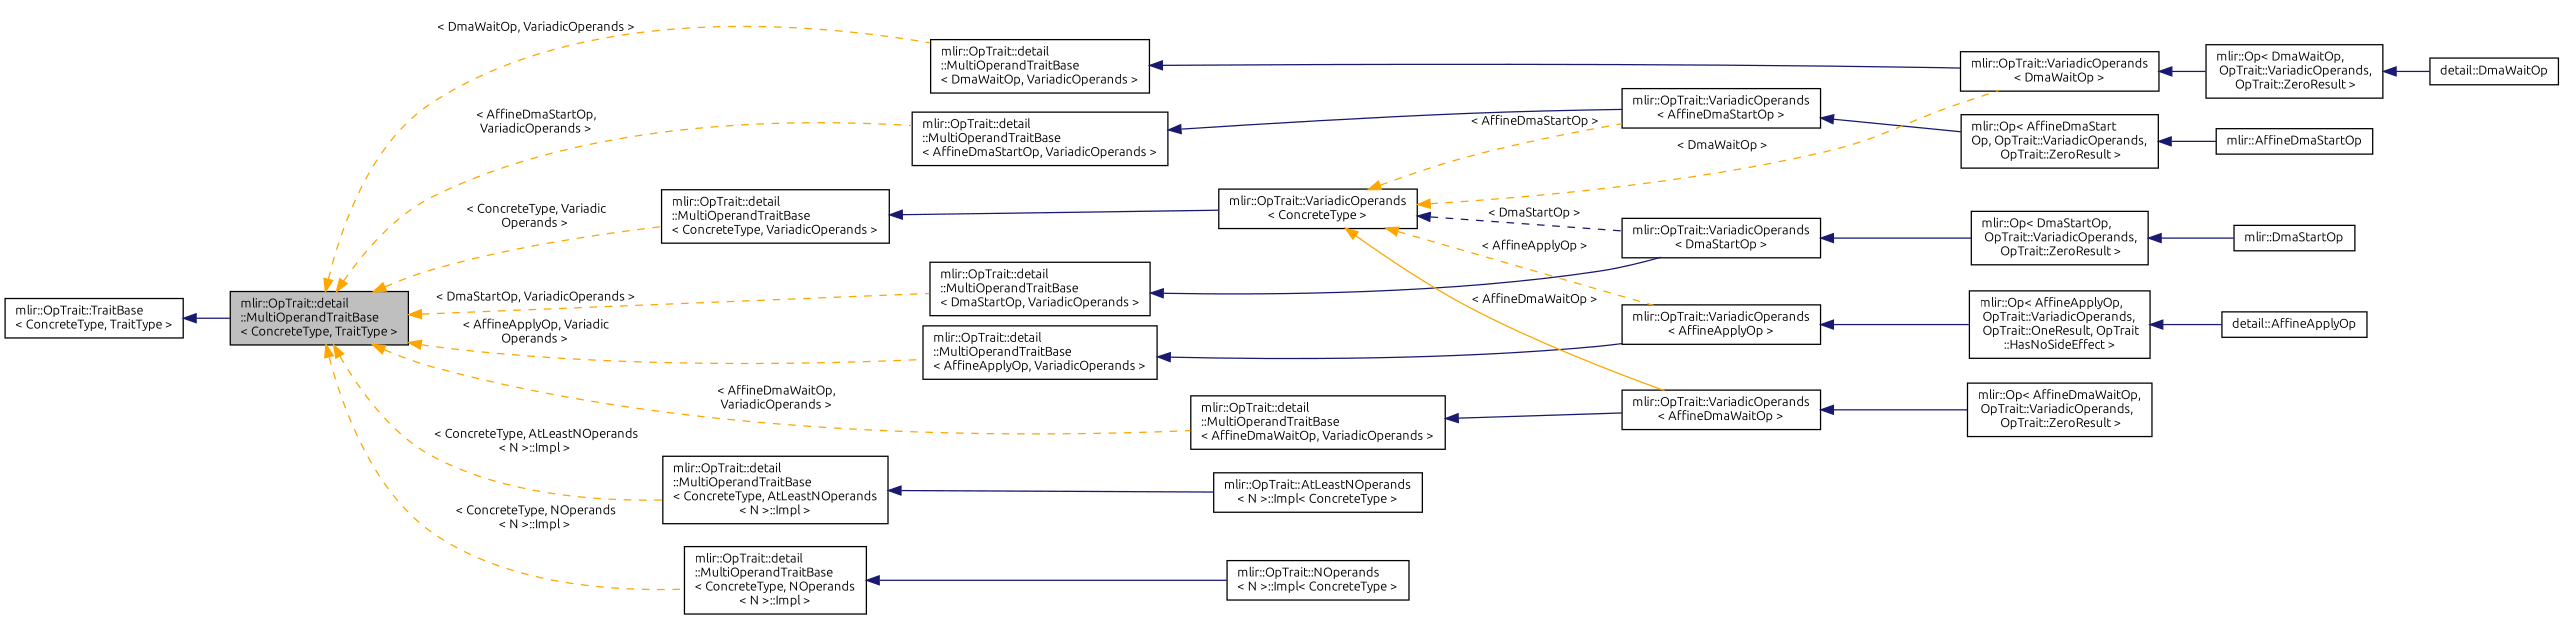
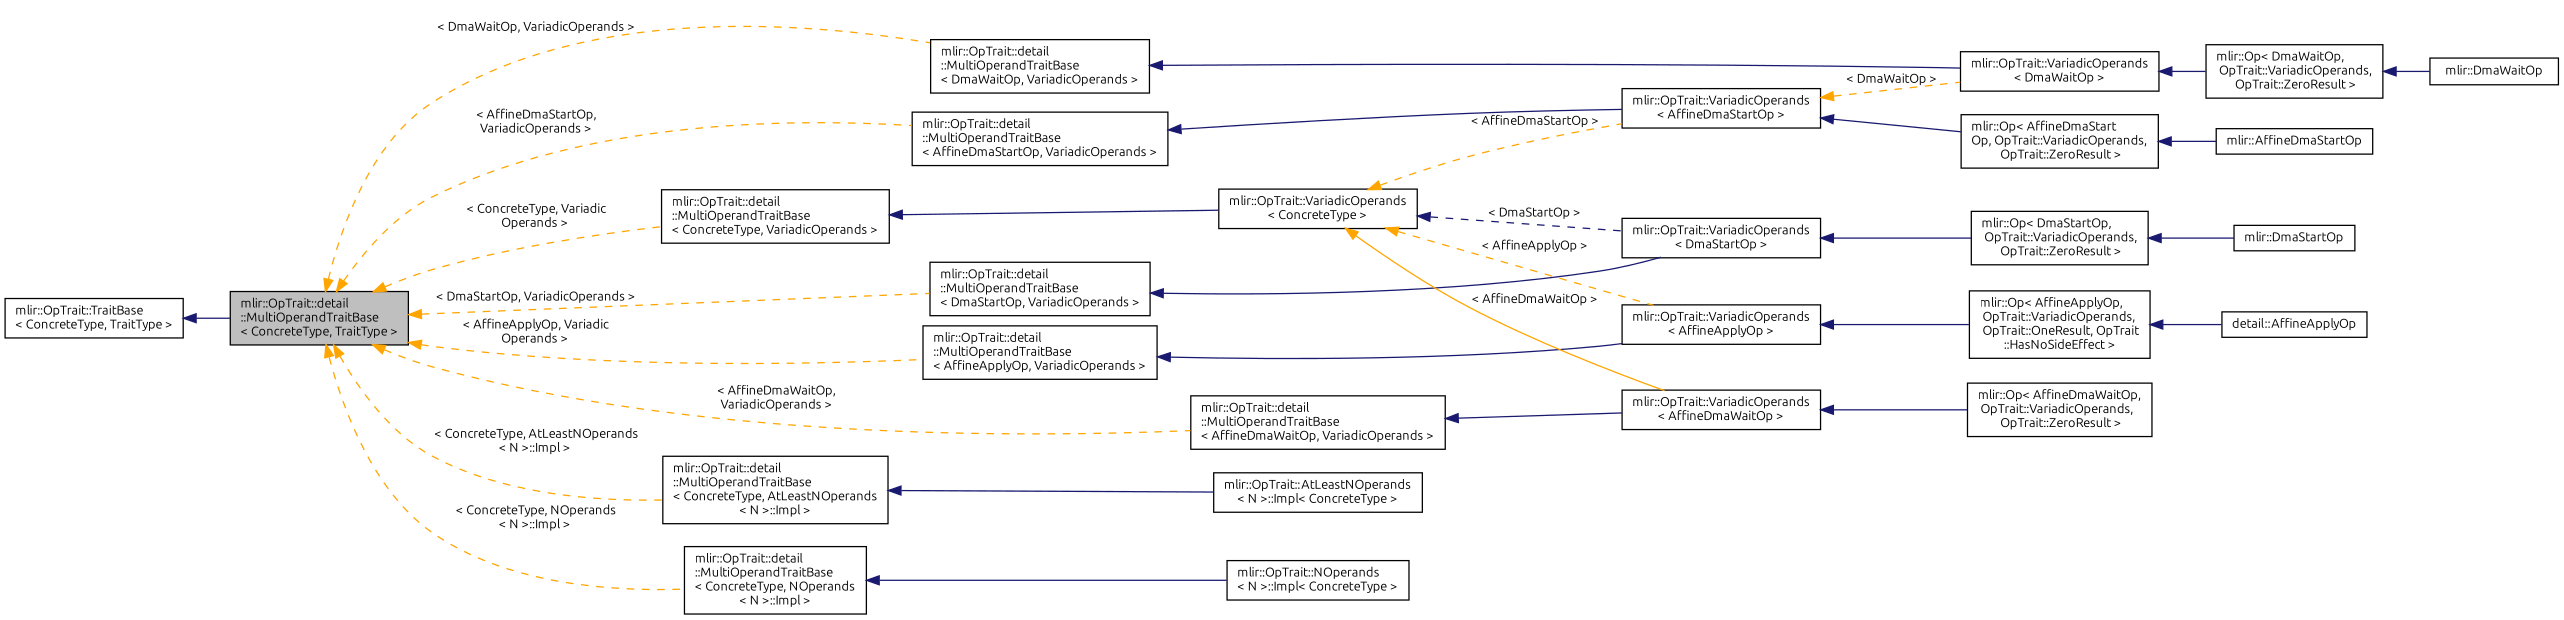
(2494, 71) -> (2494, 71)
(1720, 172) -> (1897, 89)
